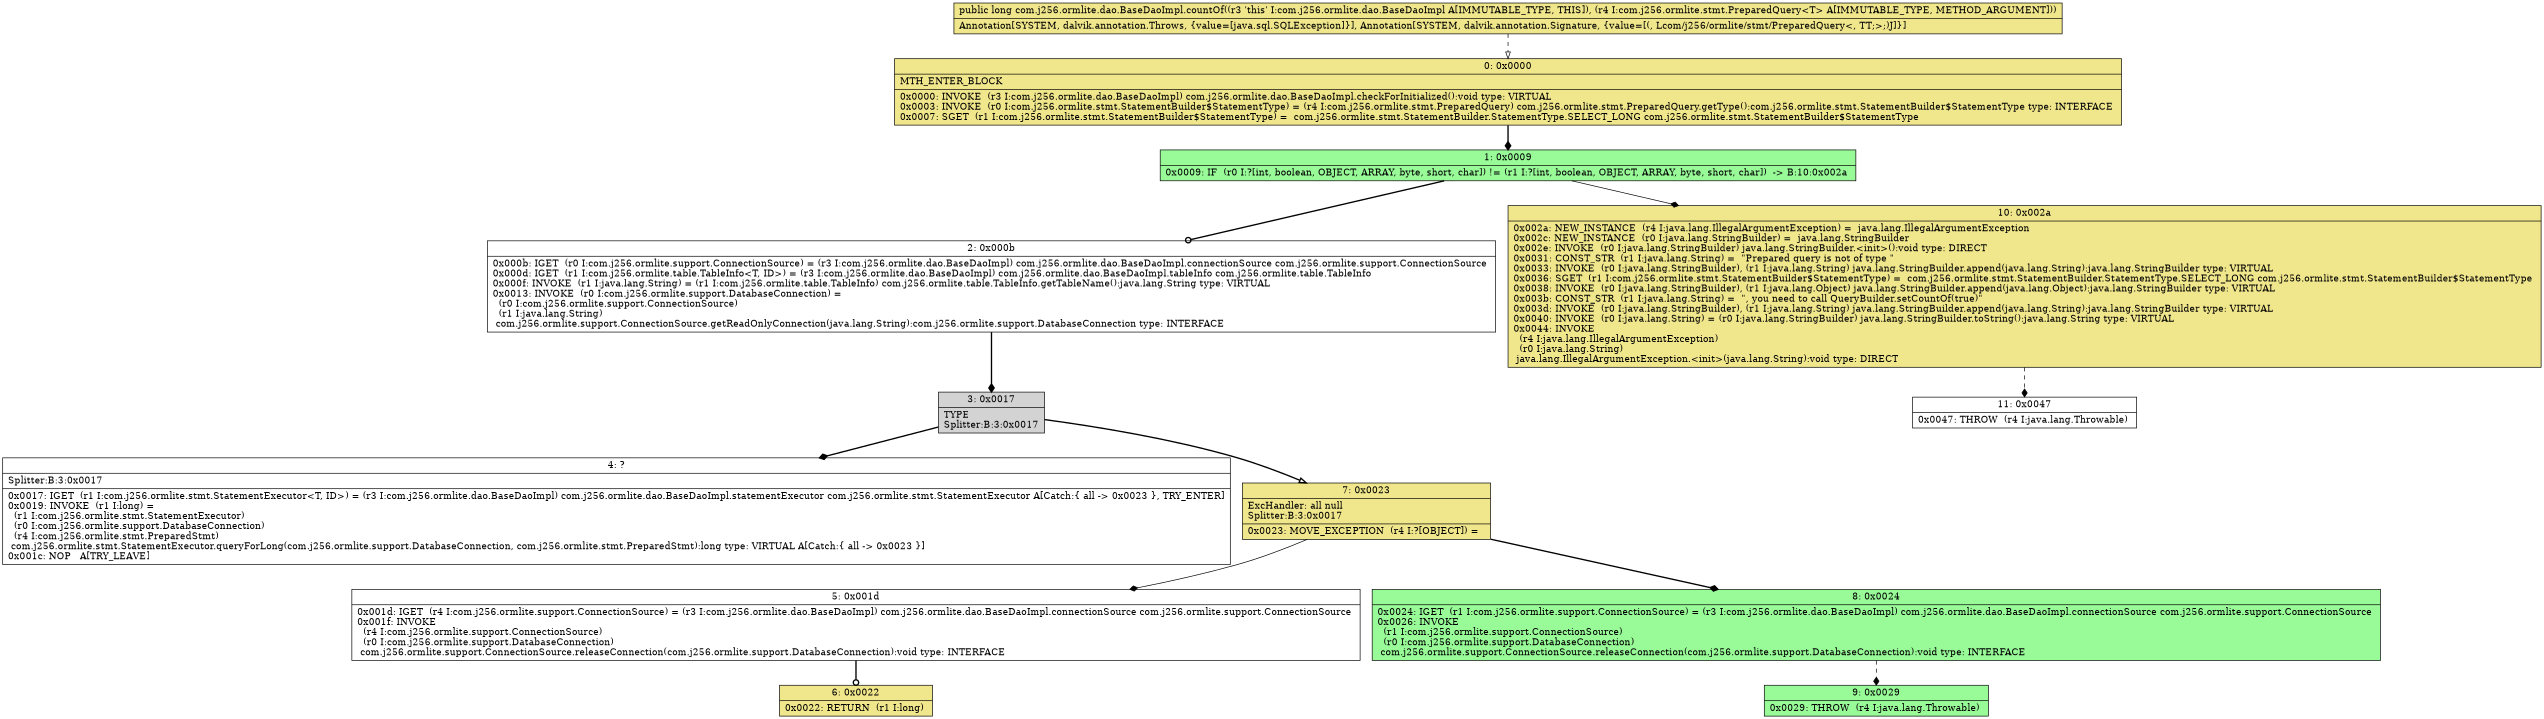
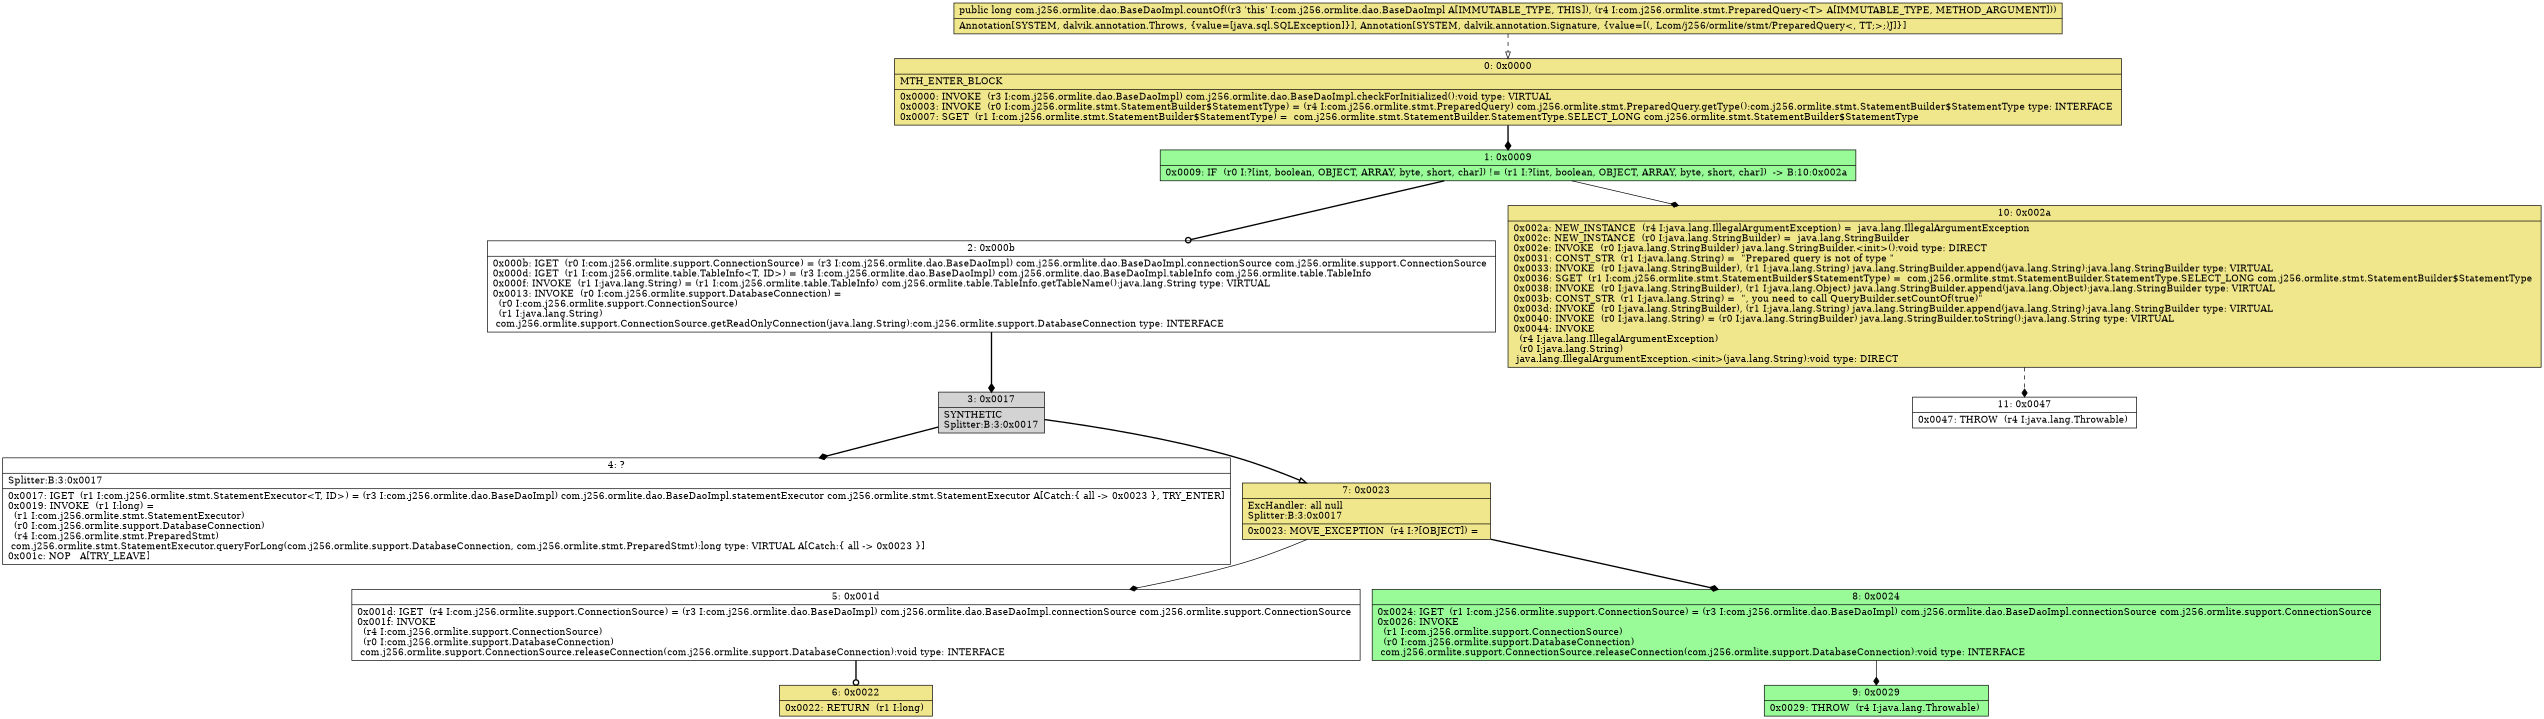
(957, 415) -> (973, 415)
(1876, 669) -> (1876, 669)
